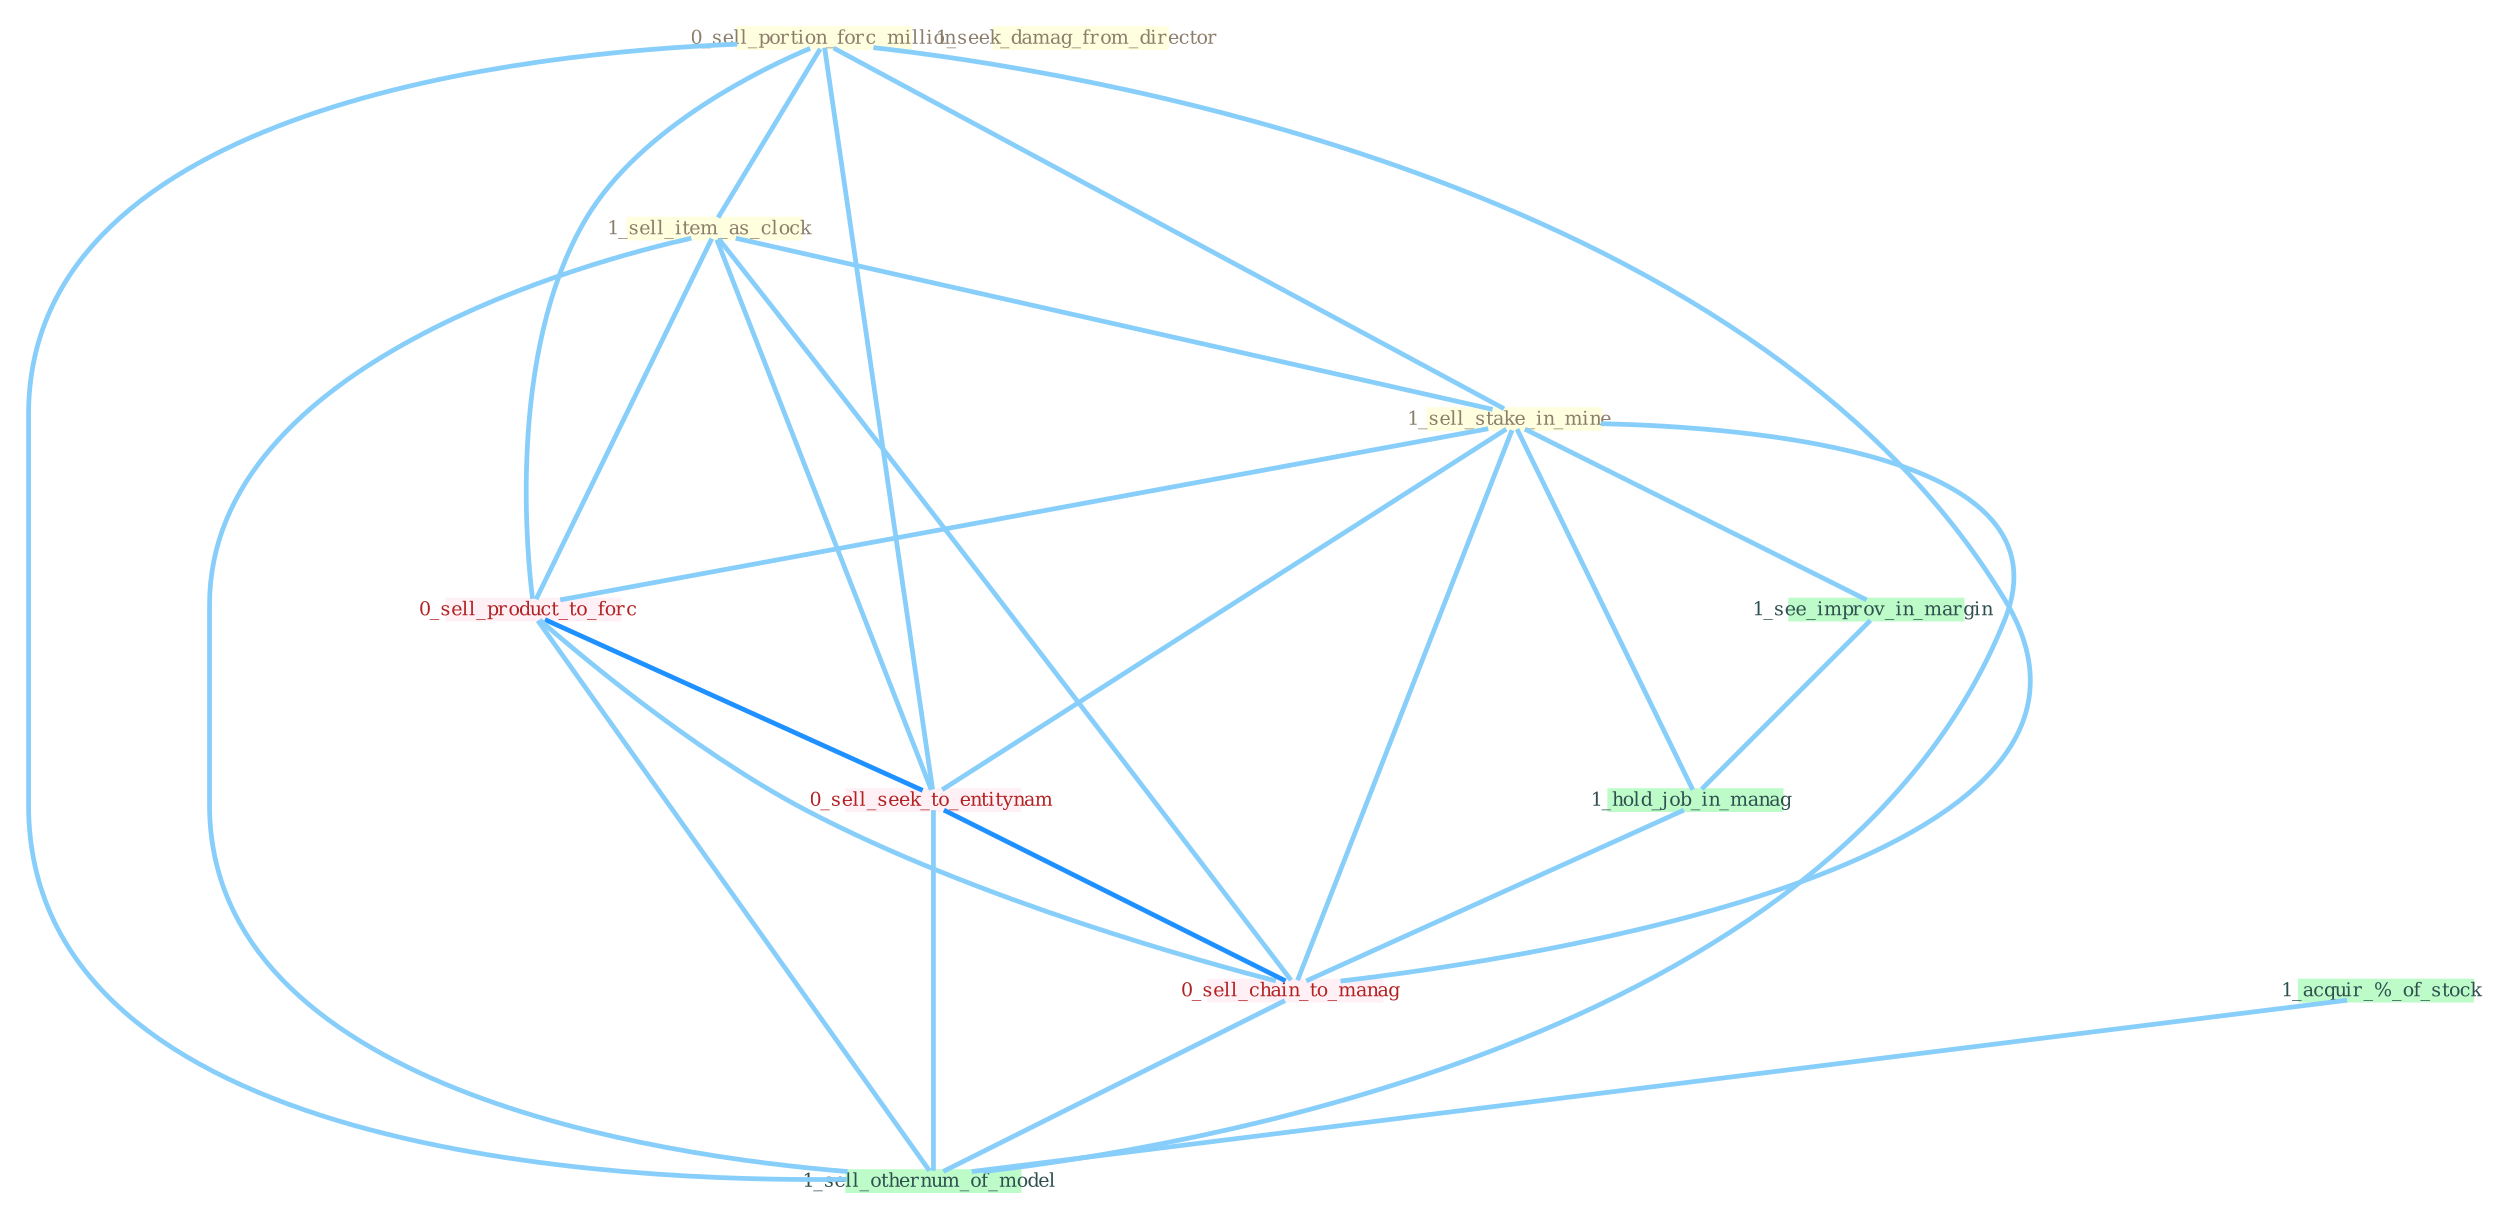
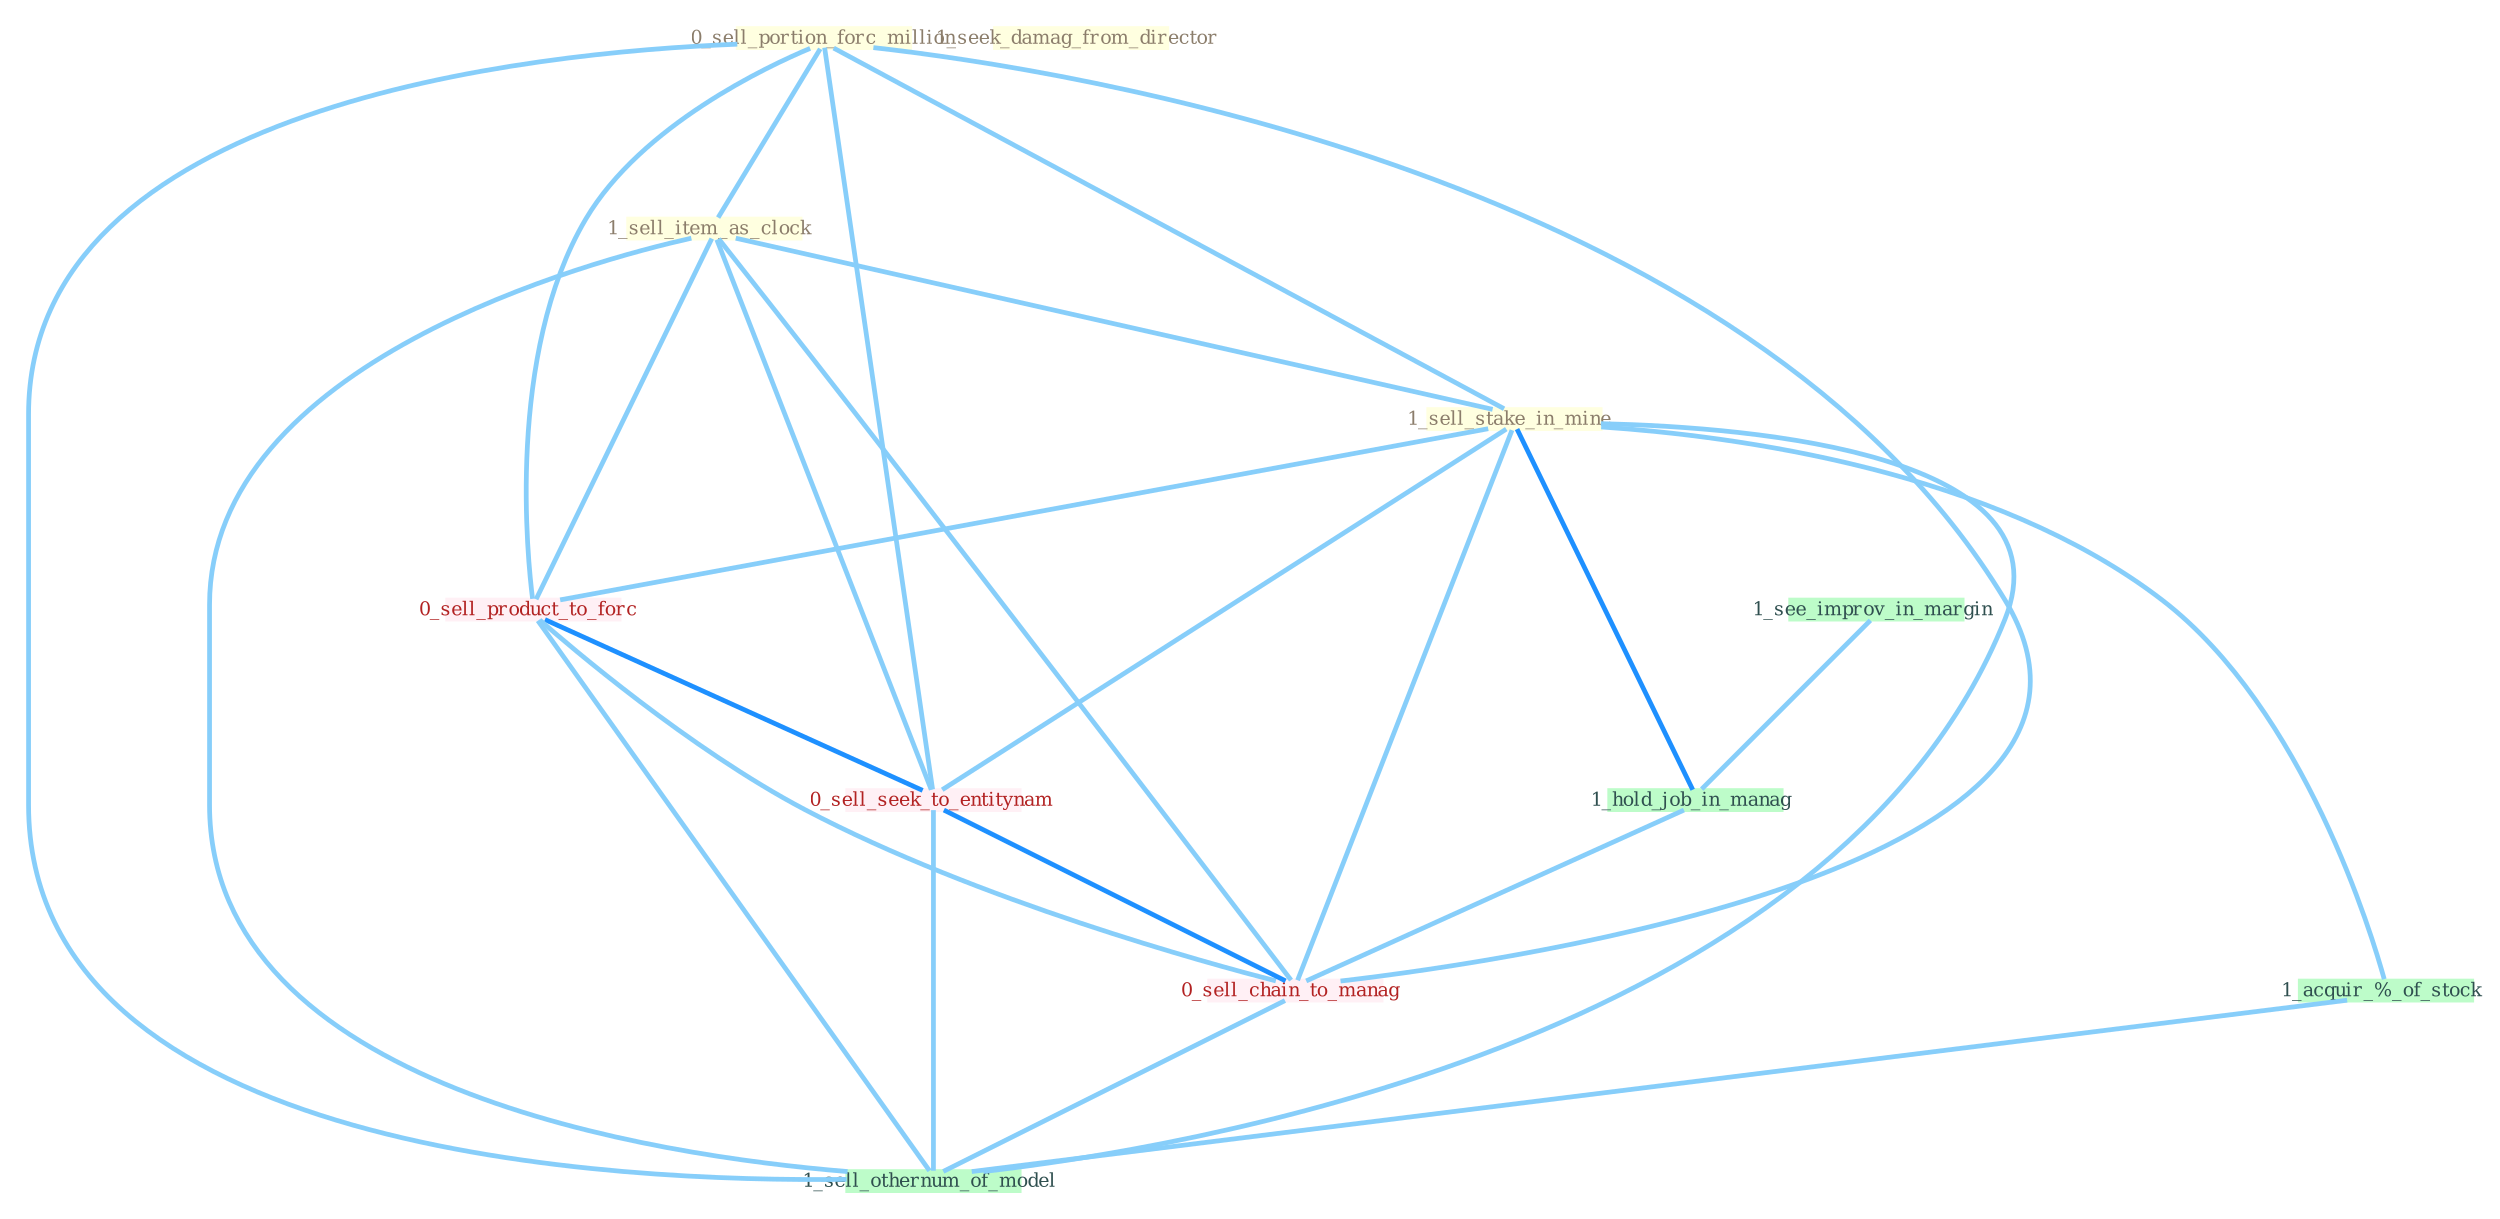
(1696, 515) -> (2100, 559)
(1605, 609) -> (1605, 609)
